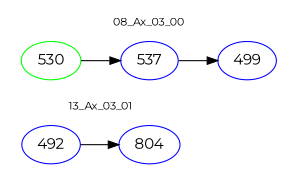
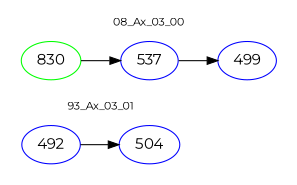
(51, 61) -> (51, 61)
(101, 107) -> (101, 107)
(149, 145) -> (149, 145)
